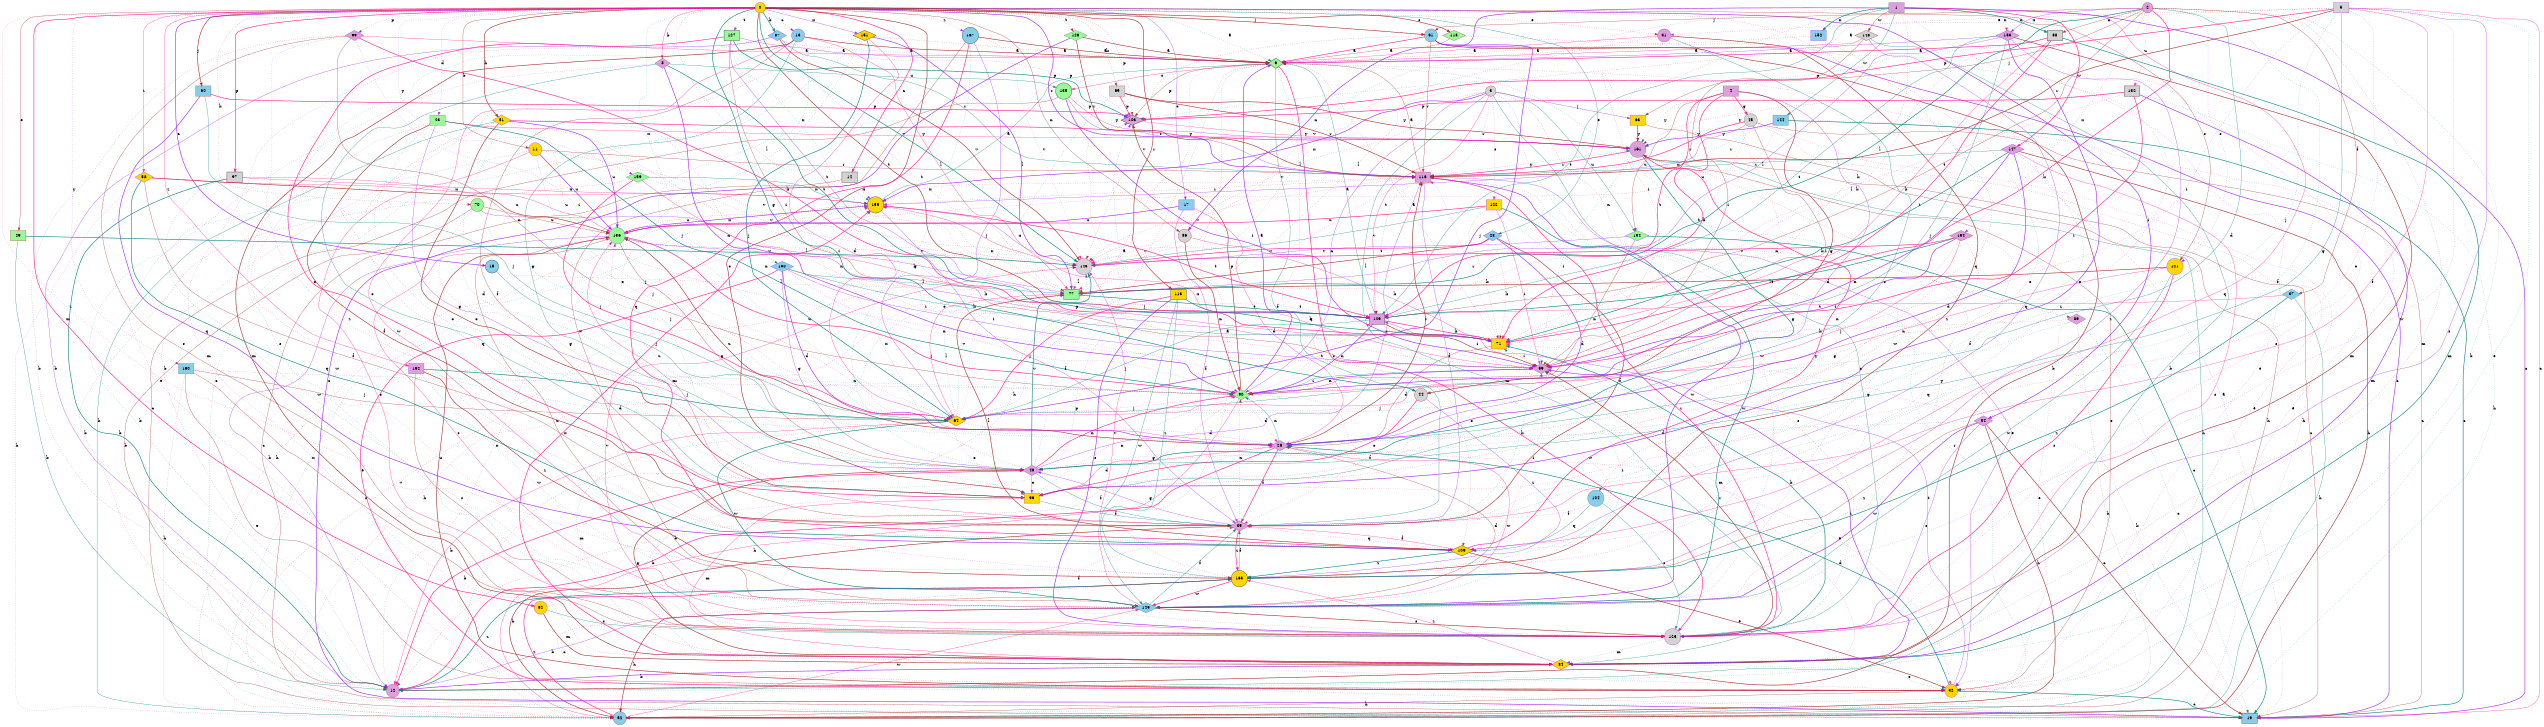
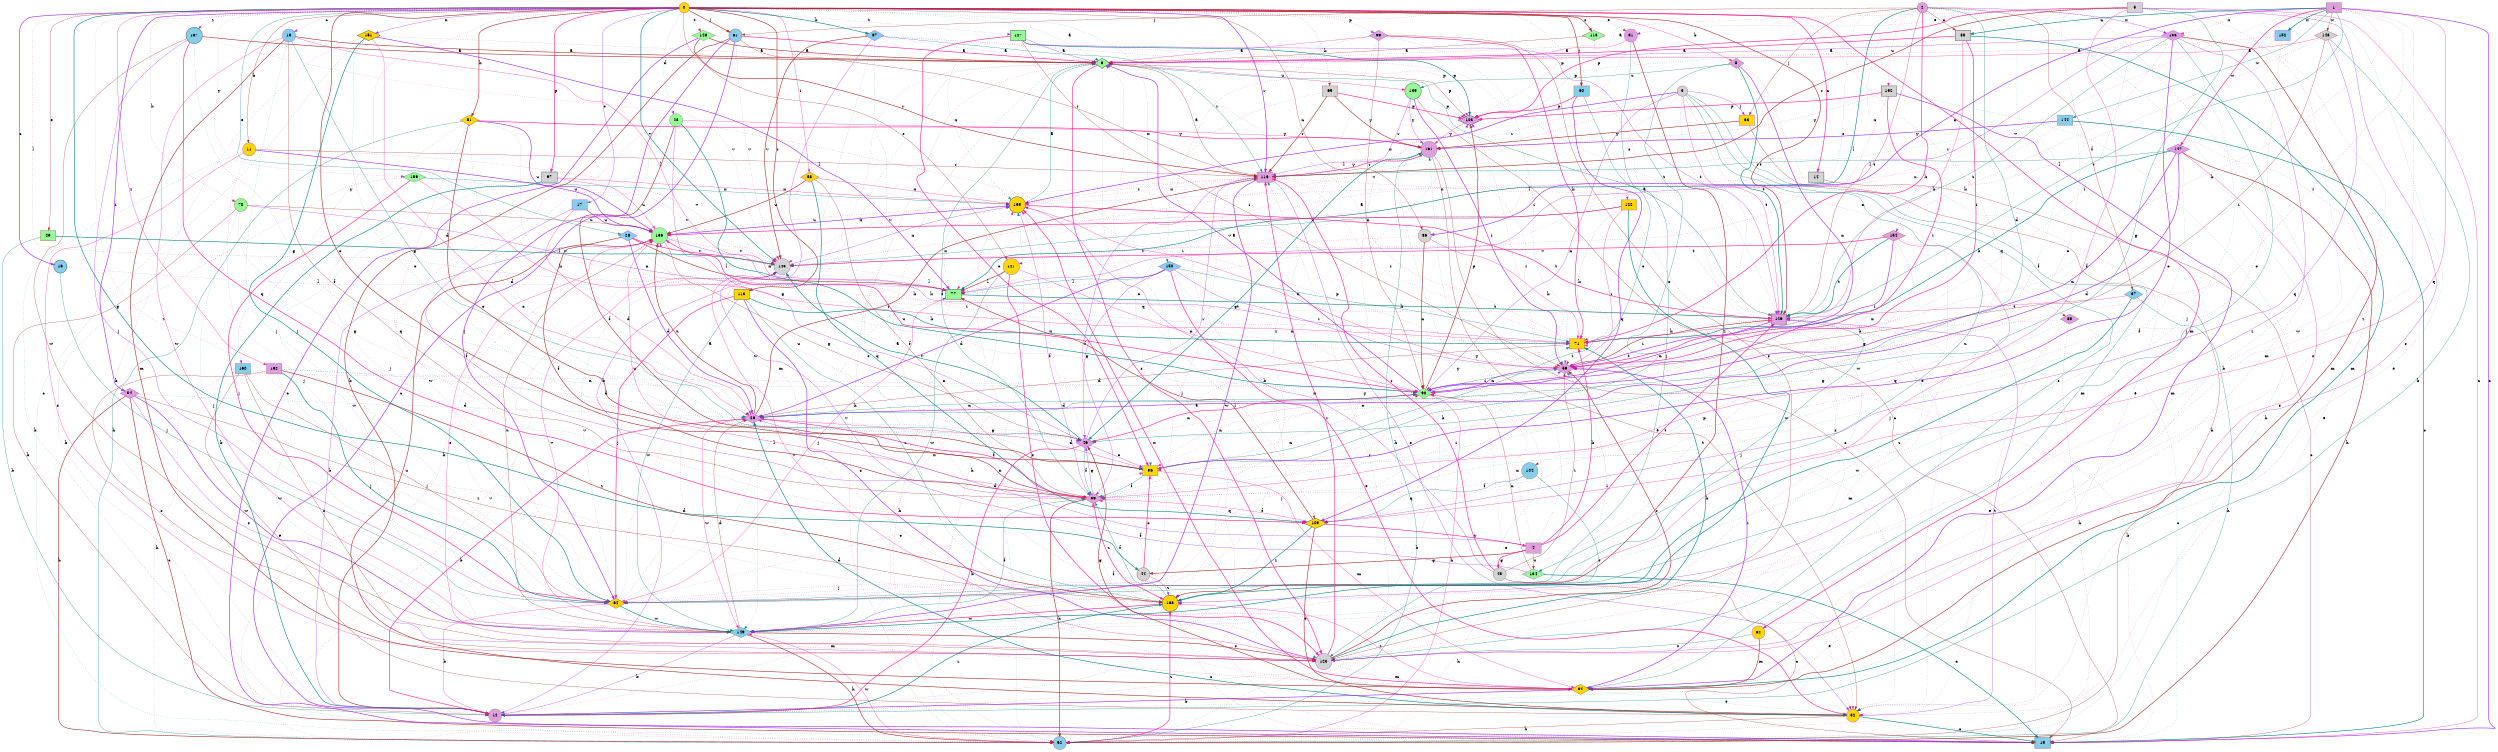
(438, 120) -> (676, 120)
(1437, 330) -> (1679, 328)
(1790, 380) -> (1424, 532)
